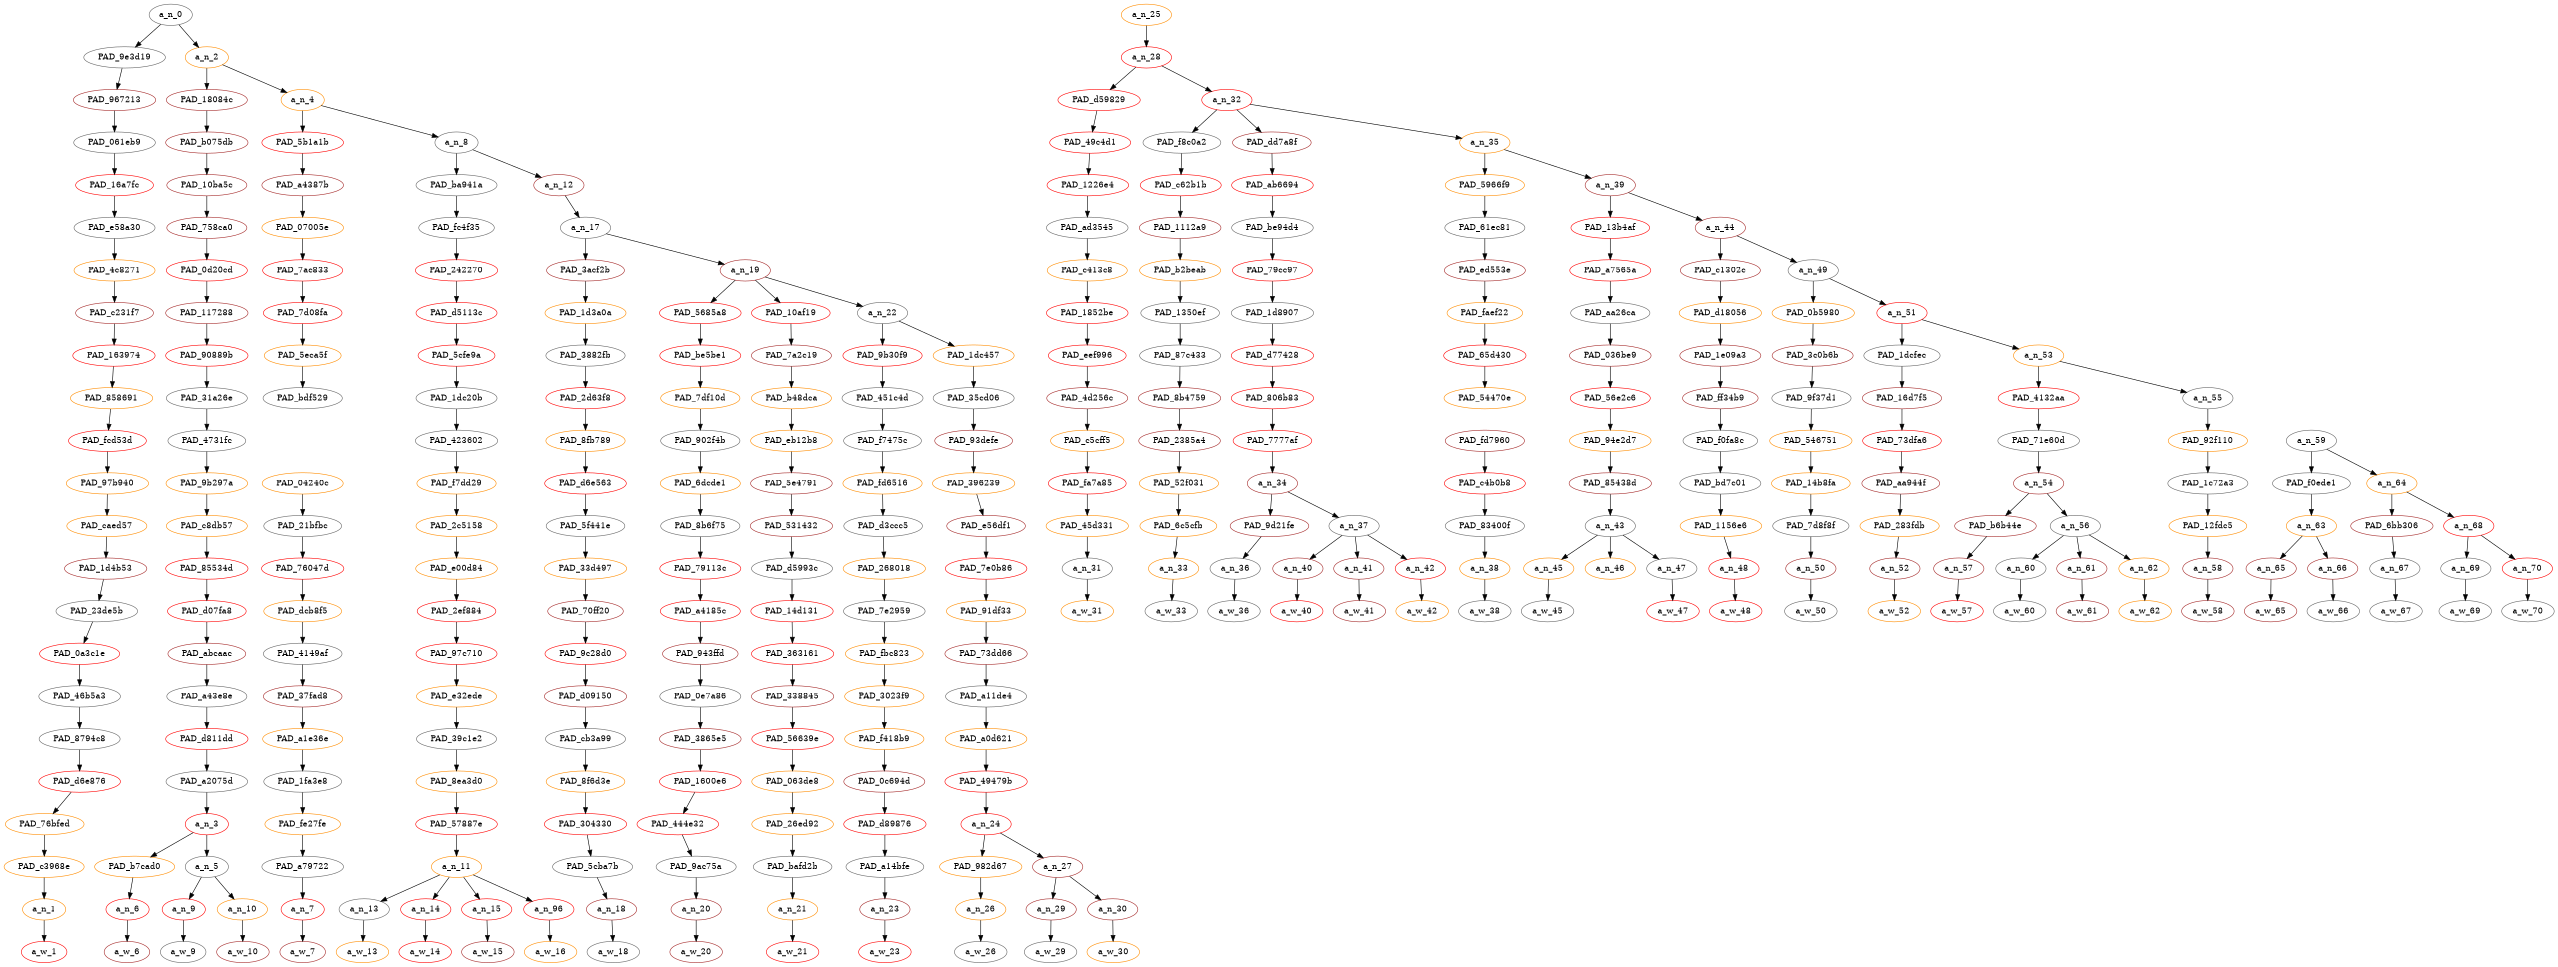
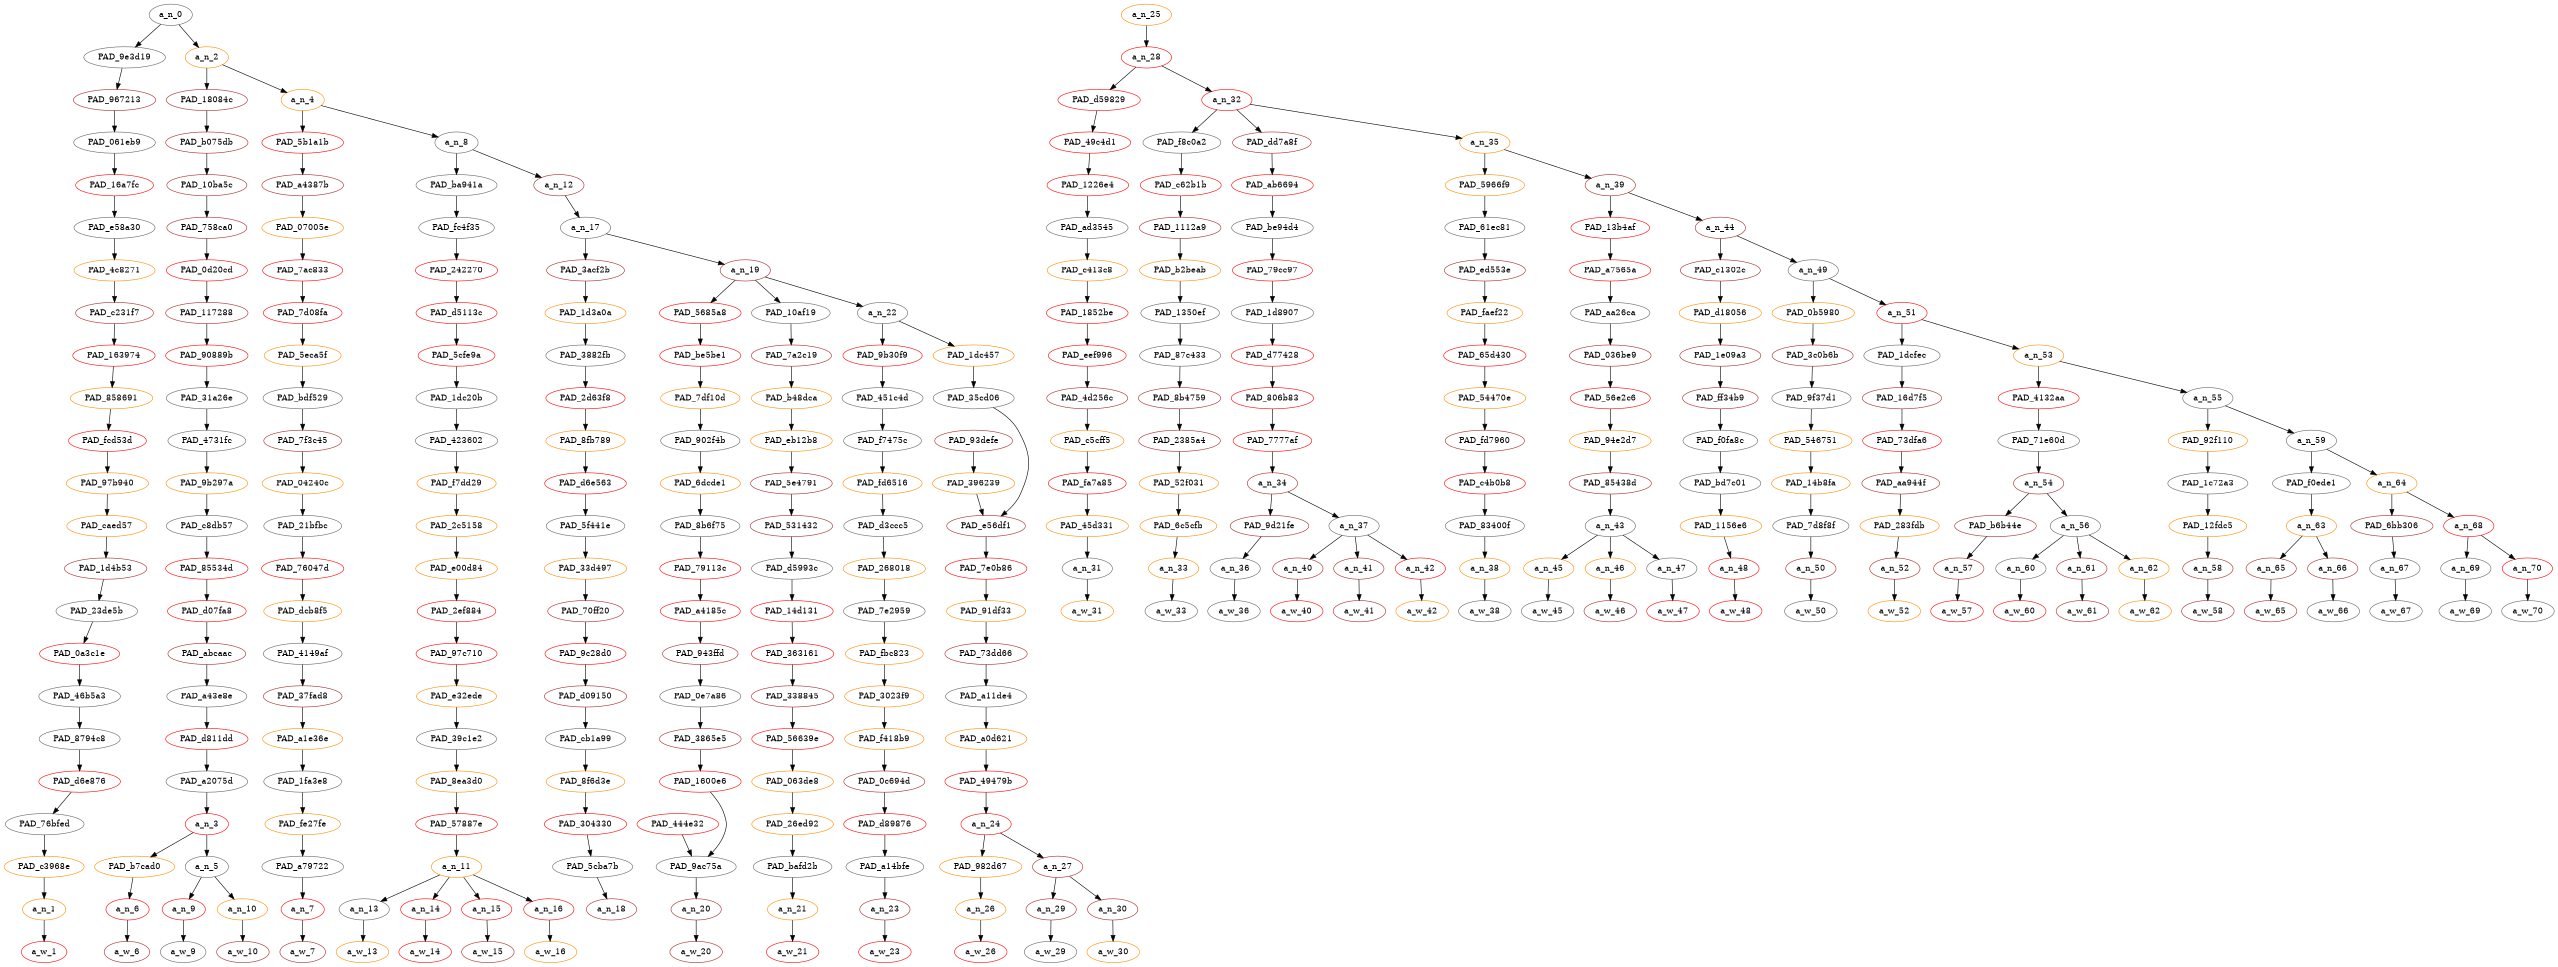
(791, 313) -> (791, 313)
(974, 417) -> (1028, 457)
none -> (1485, 417)
none -> (2257, 418)
none -> (303, 441)
(207, 526) -> (207, 526)
none -> (1610, 611)
(2020, 611) -> (2020, 611)
(586, 739) -> (586, 739)
(691, 800) -> (726, 822)
(45, 824) -> (45, 824)
(549, 909) -> (549, 909)
(613, 952) -> none
(981, 952) -> (981, 952)
